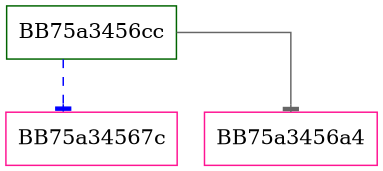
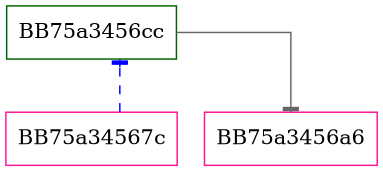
(63, 82) -> (120, 90)
(291, 139) -> (291, 139)
